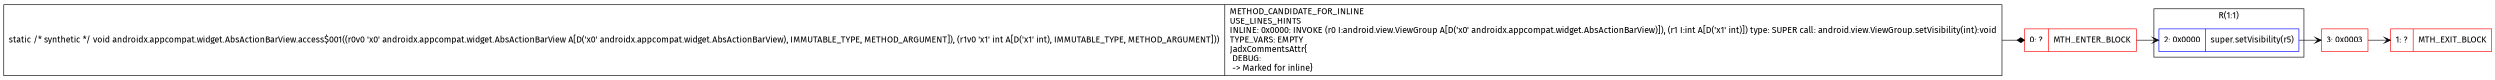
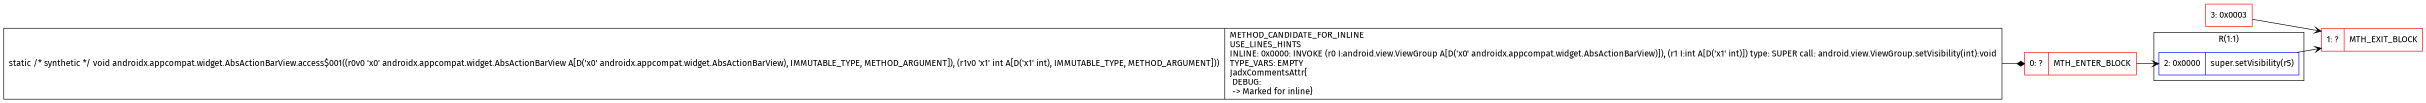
(2308, 40) -> (2308, 51)
